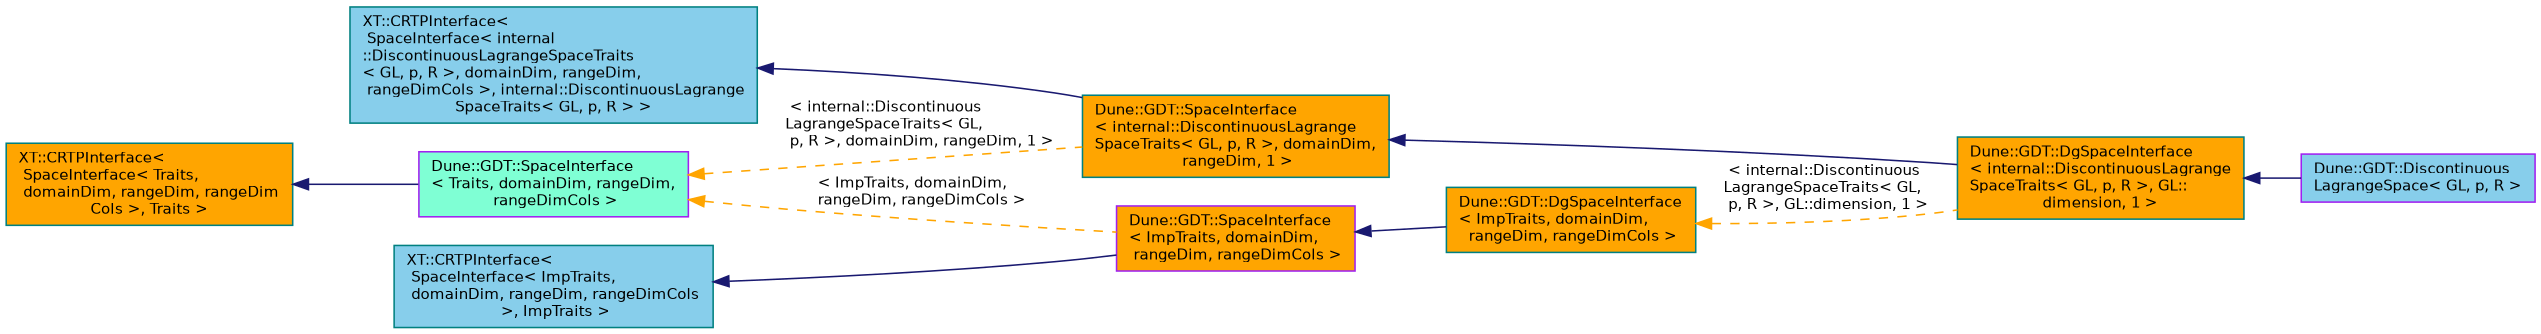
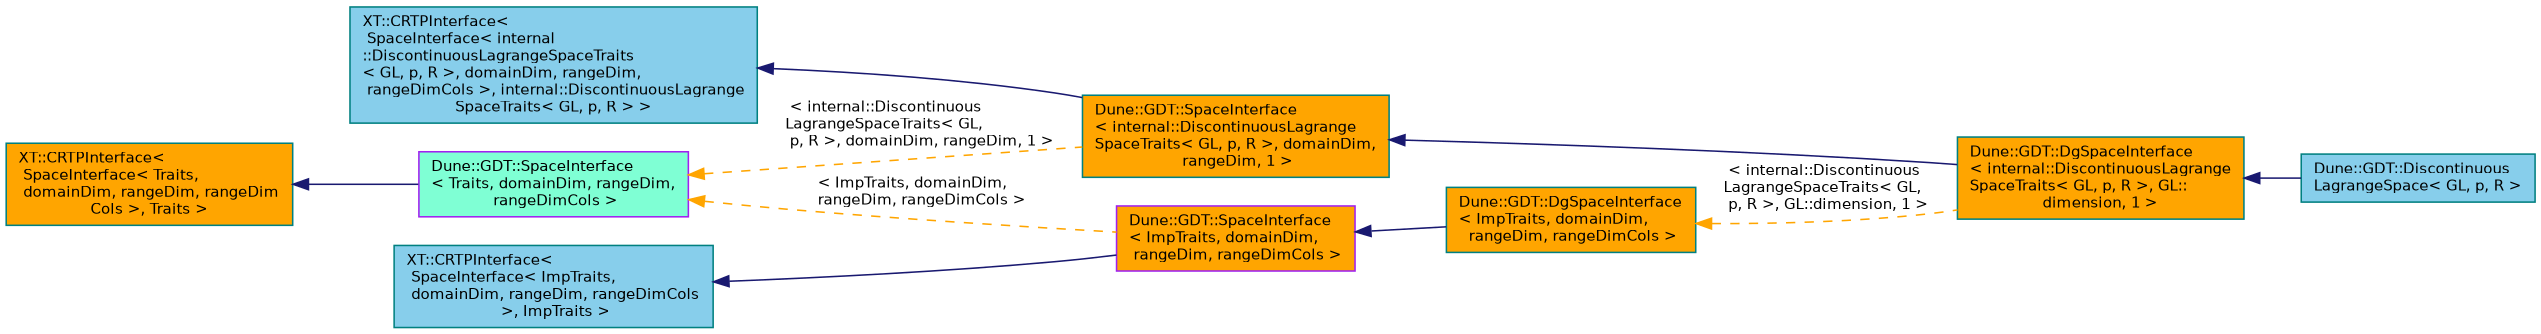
(2418, 178) -> (2418, 178)
